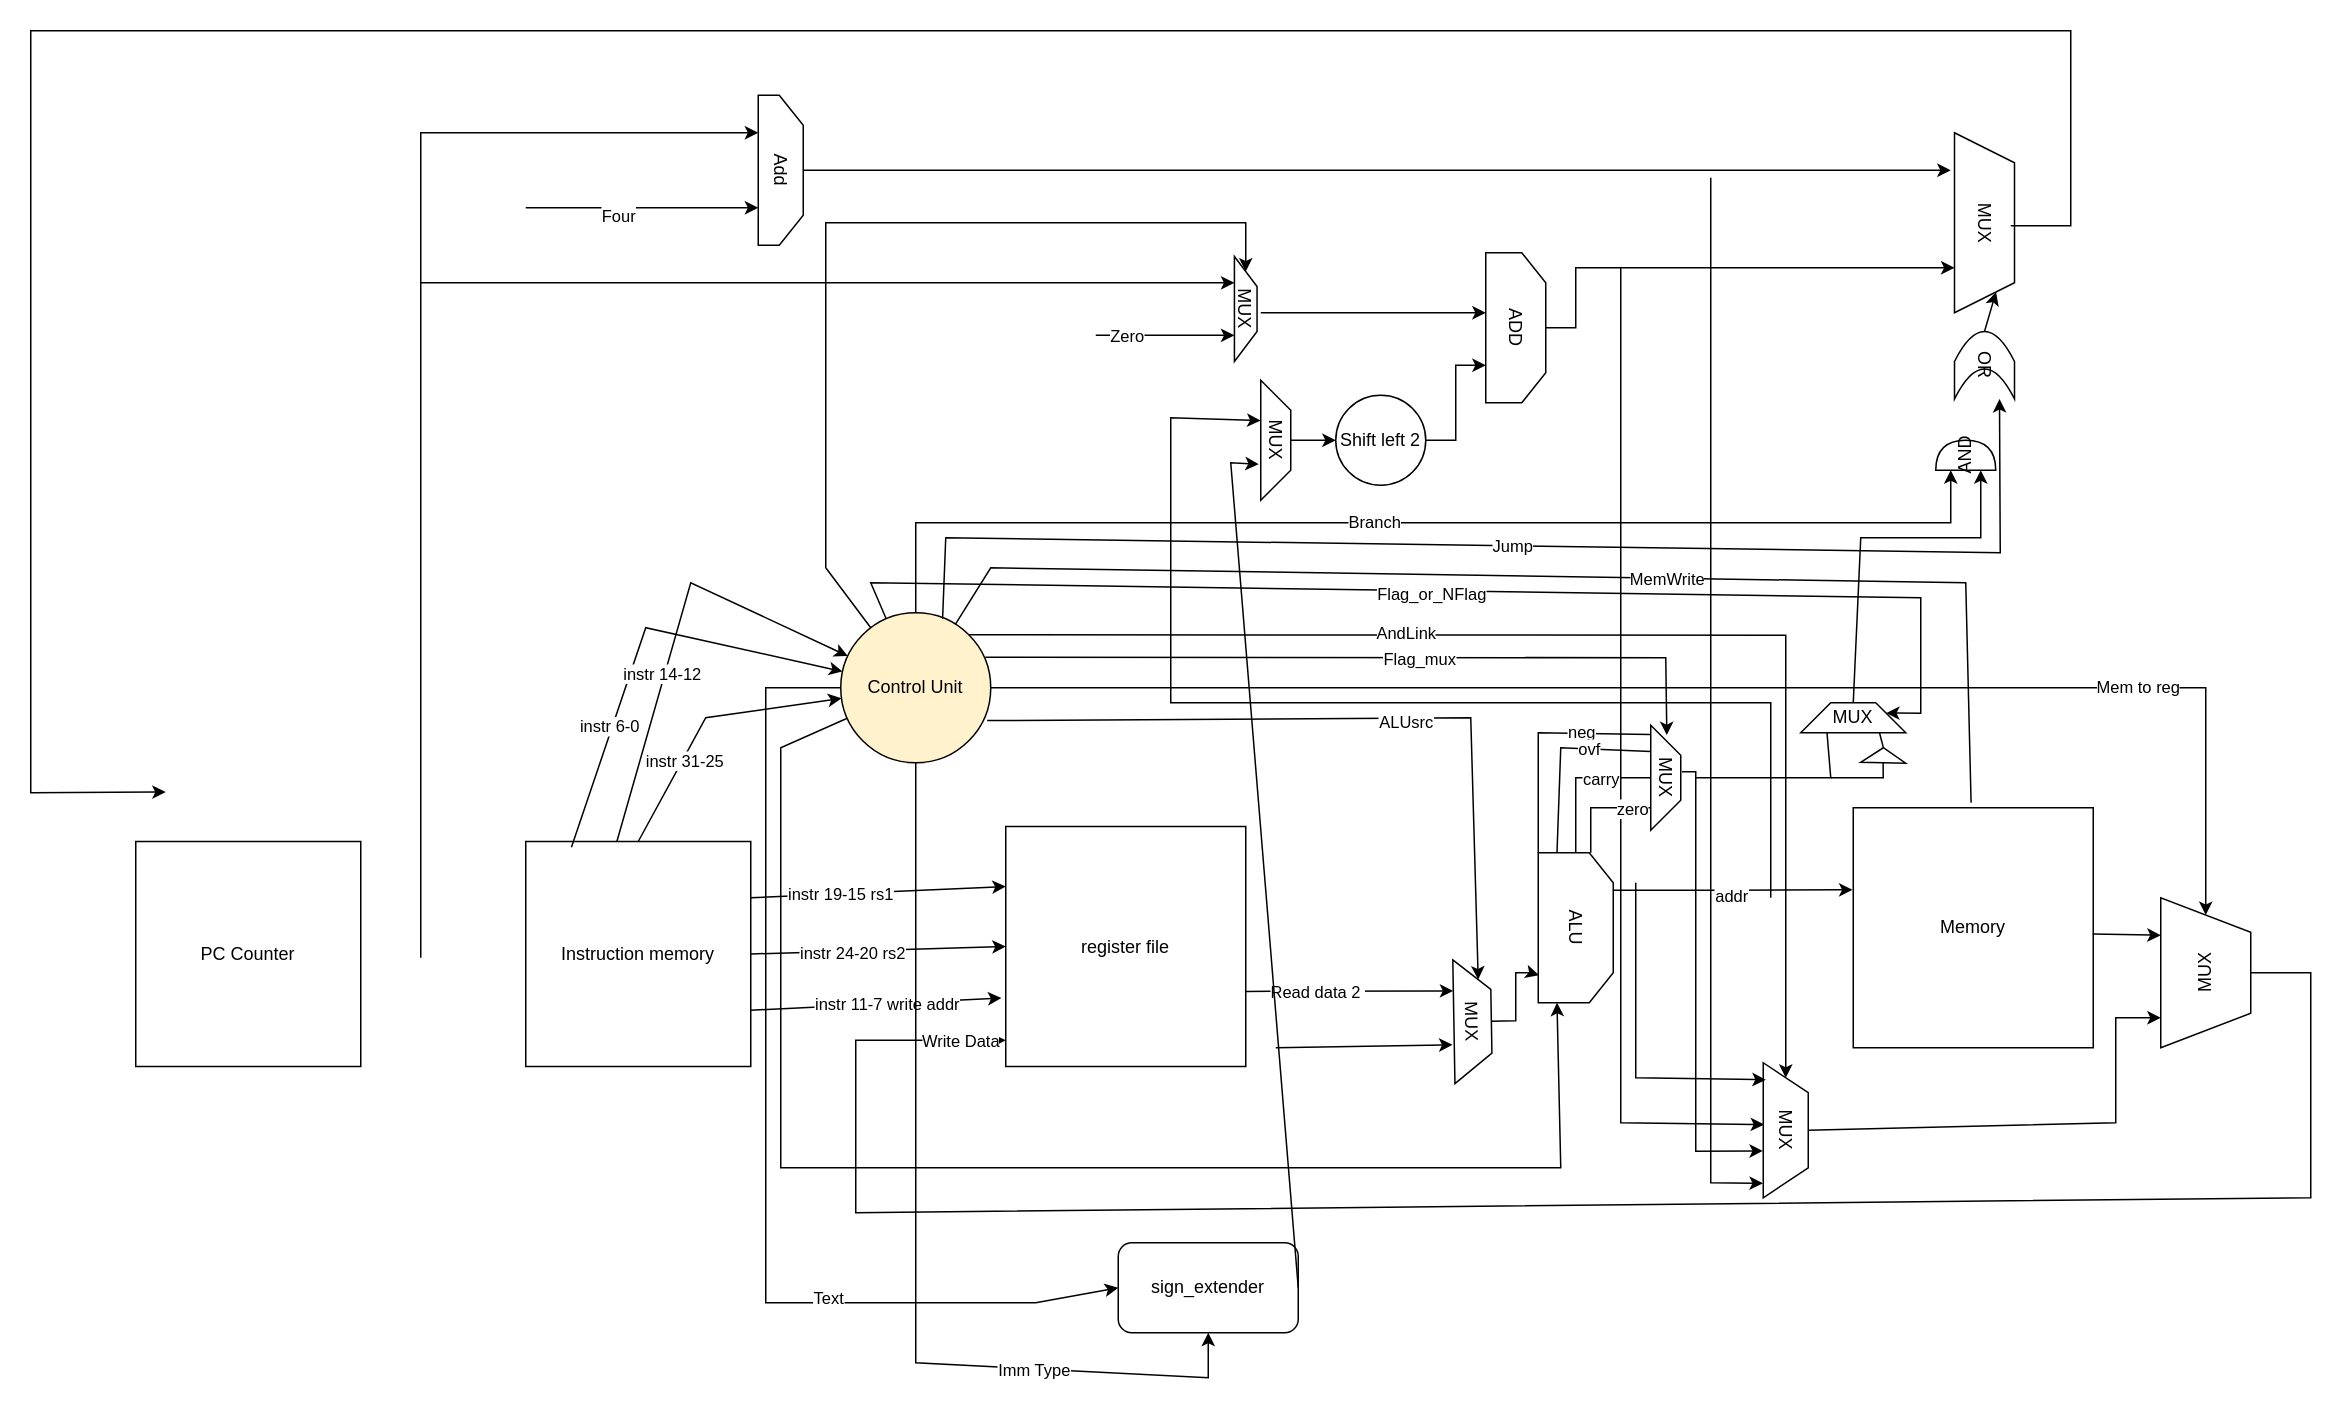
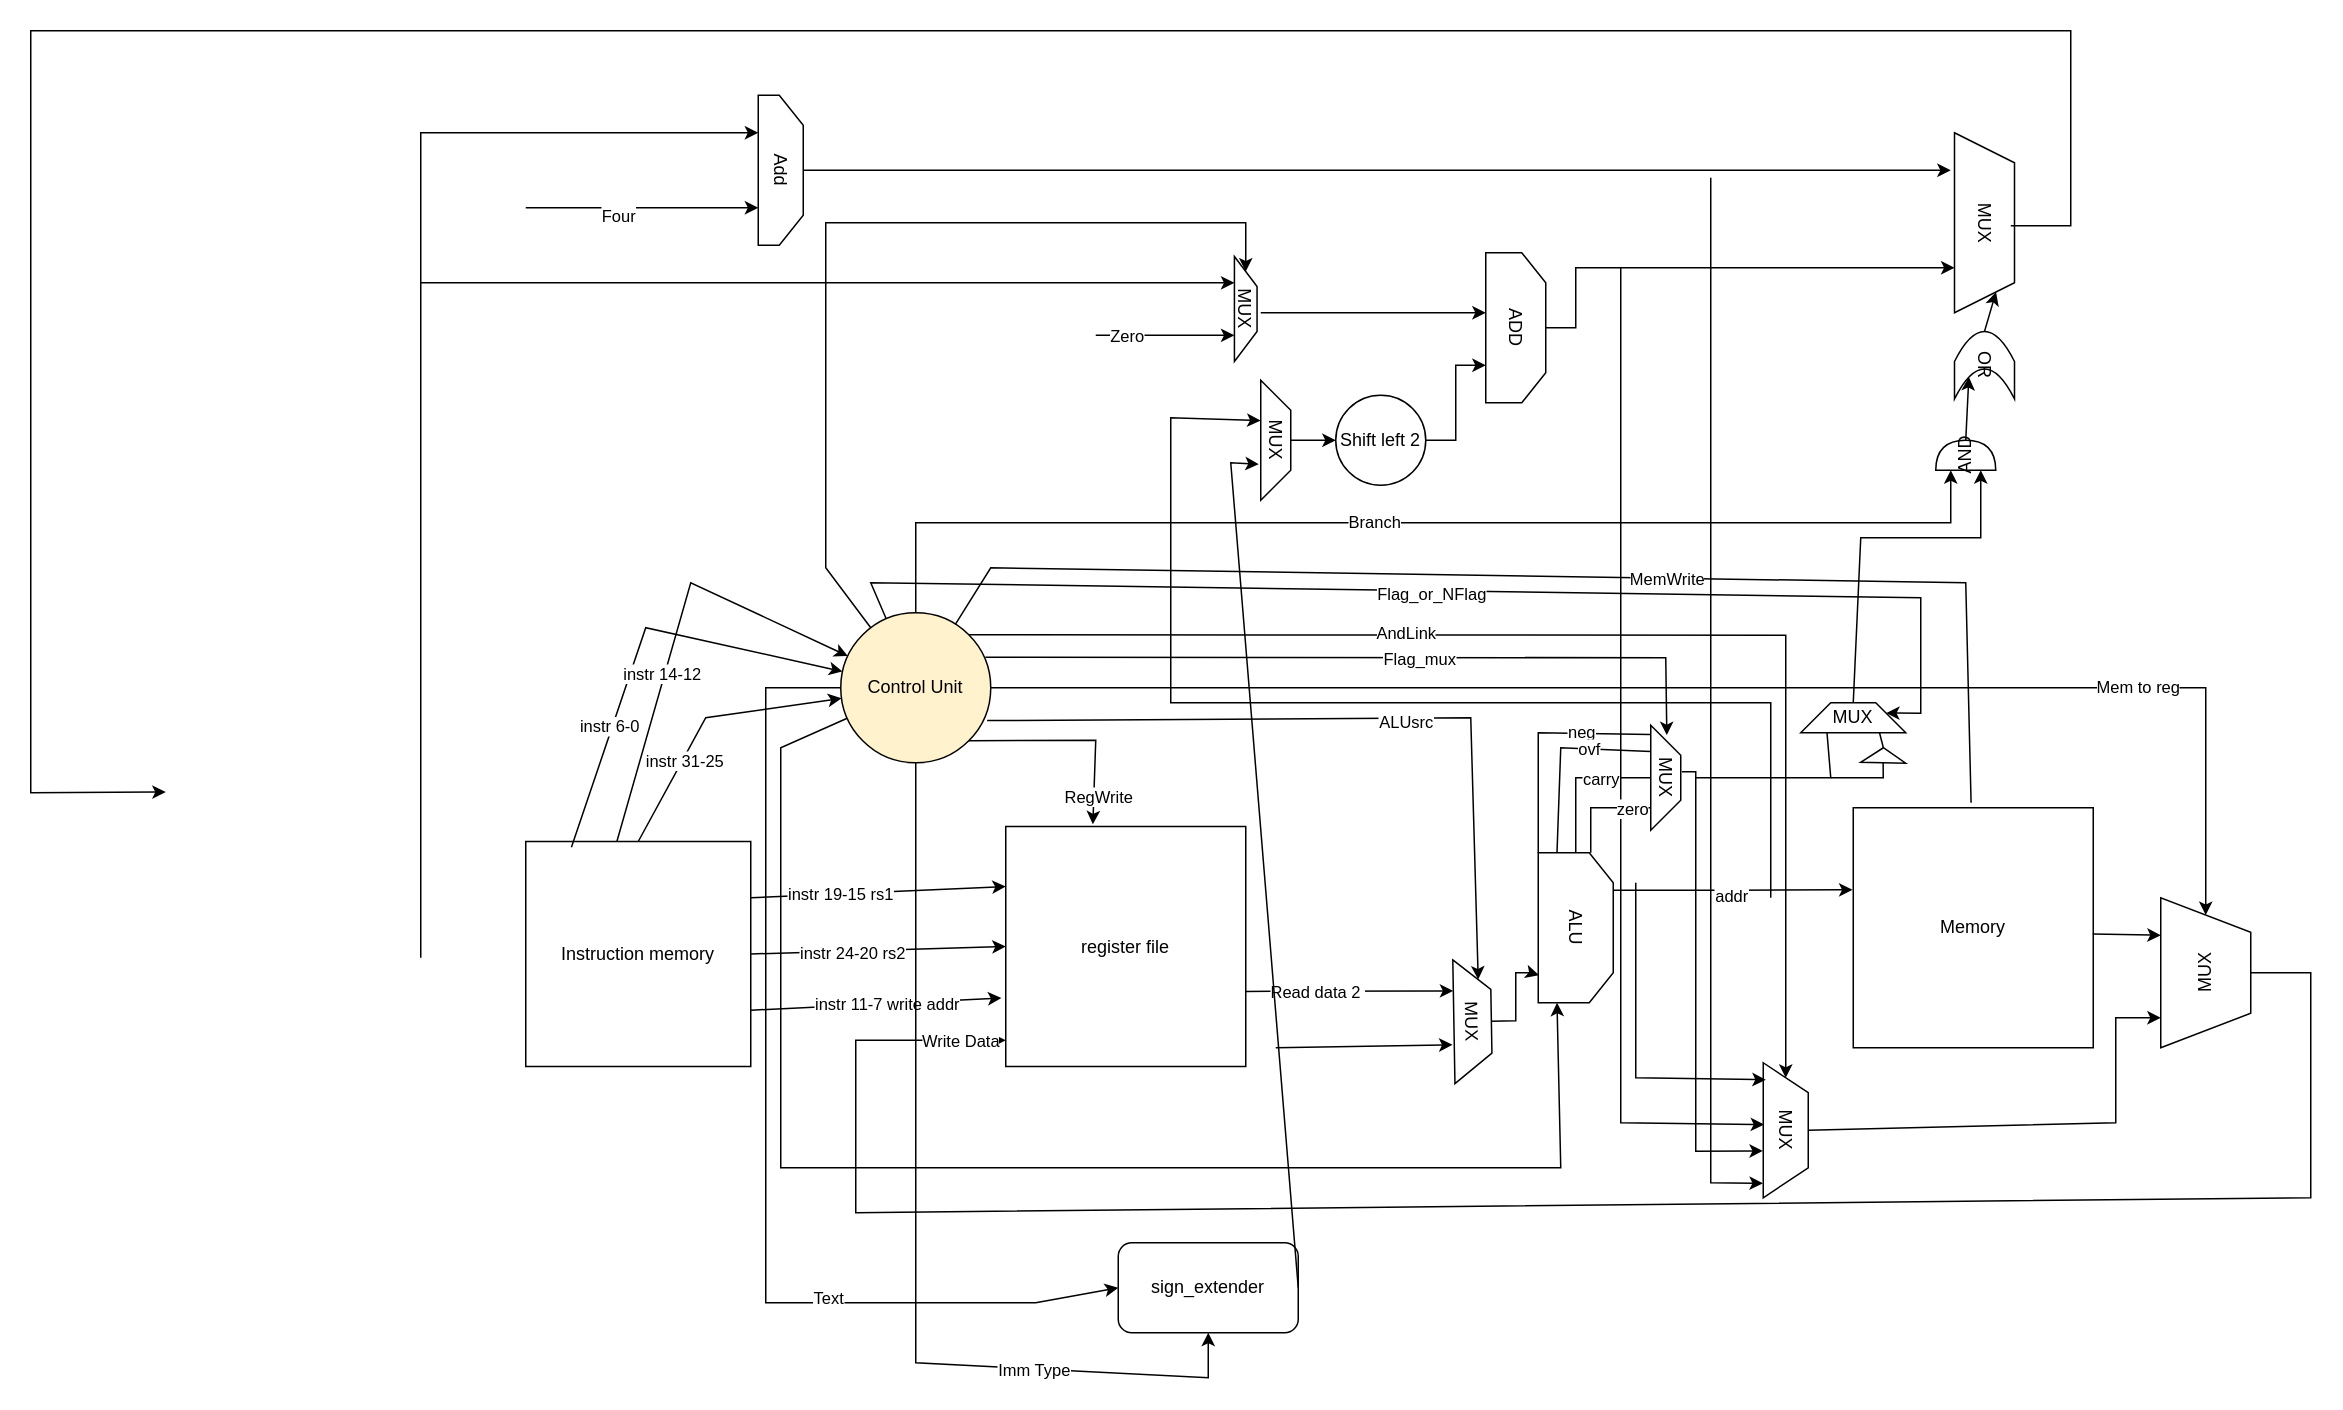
none -> (1967, 414)
(1505, 546) -> none
none -> (1070, 740)
(248, 954) -> none
